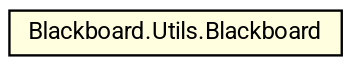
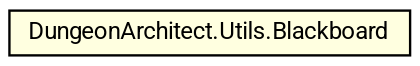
(176, 33) -> (210, 33)
